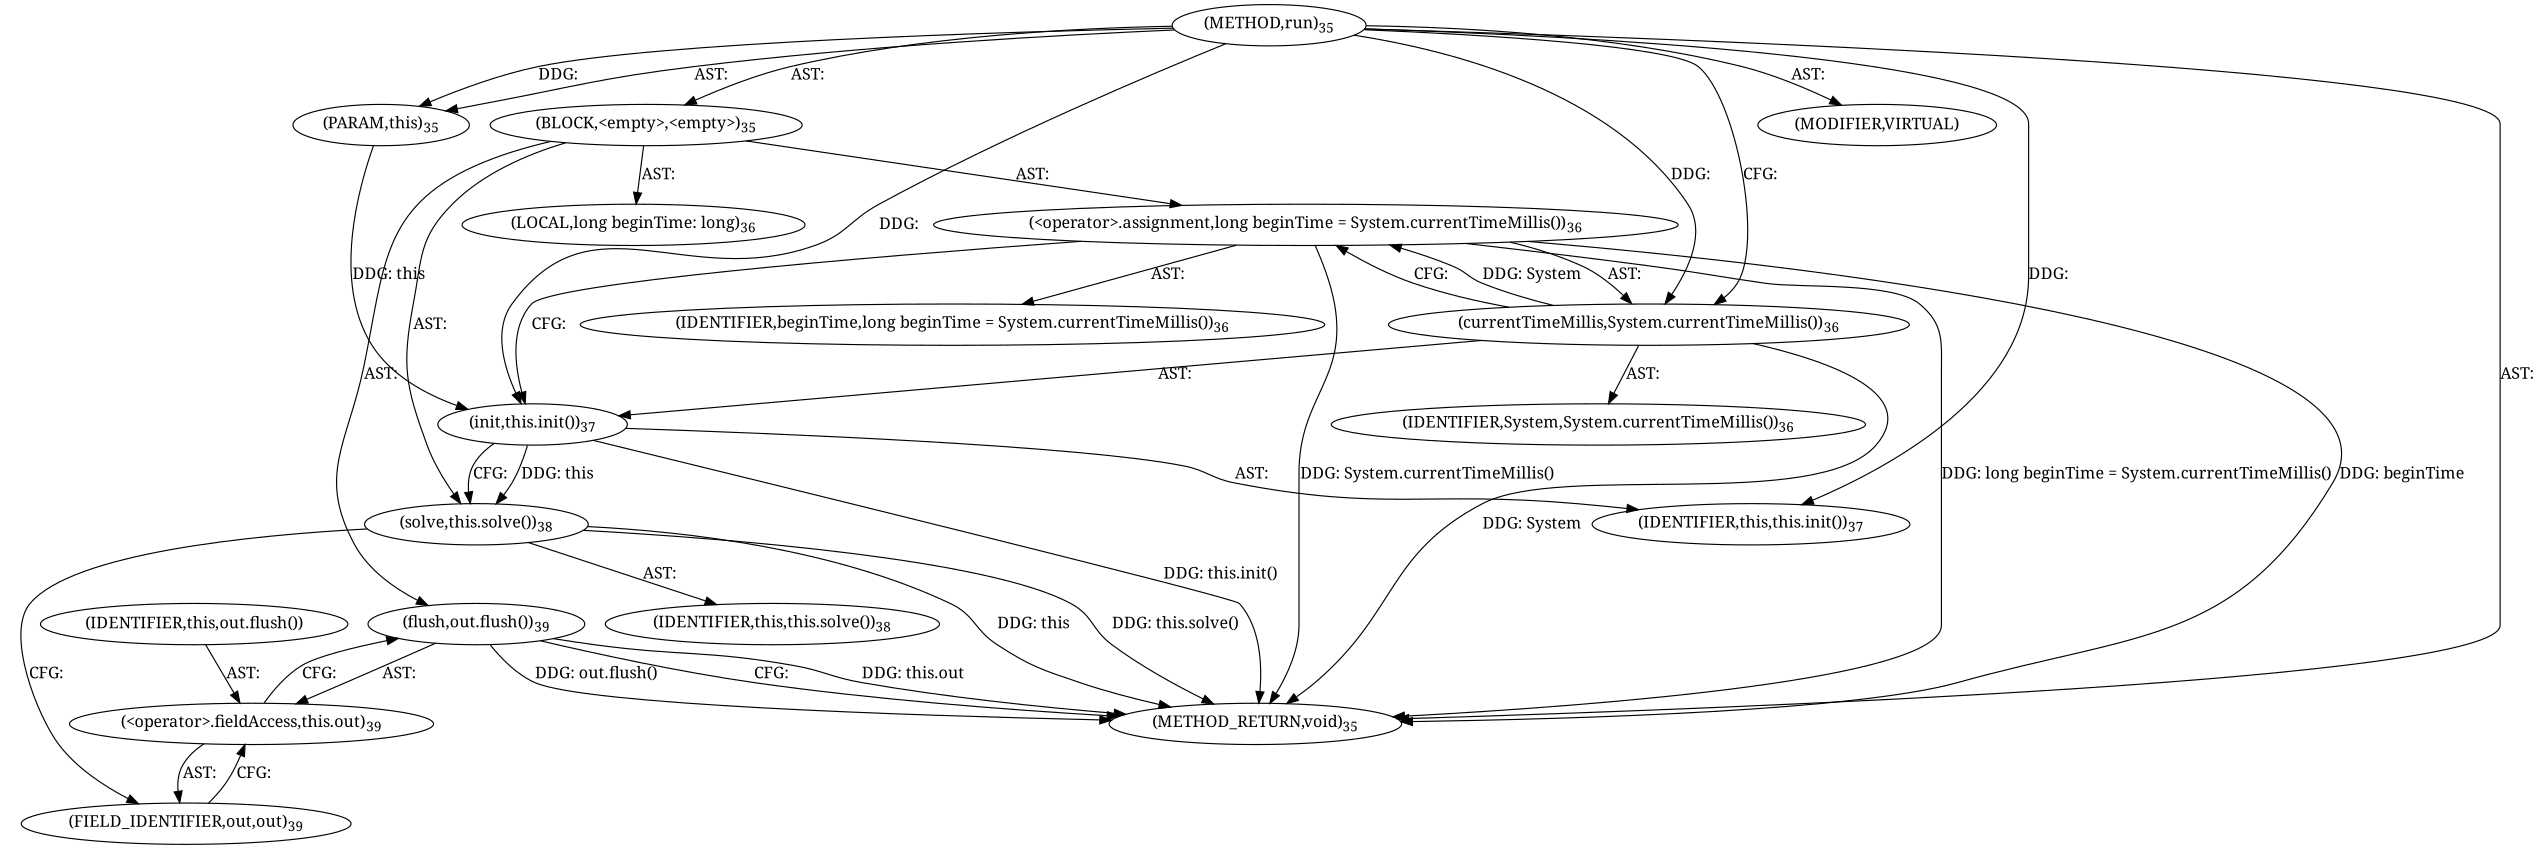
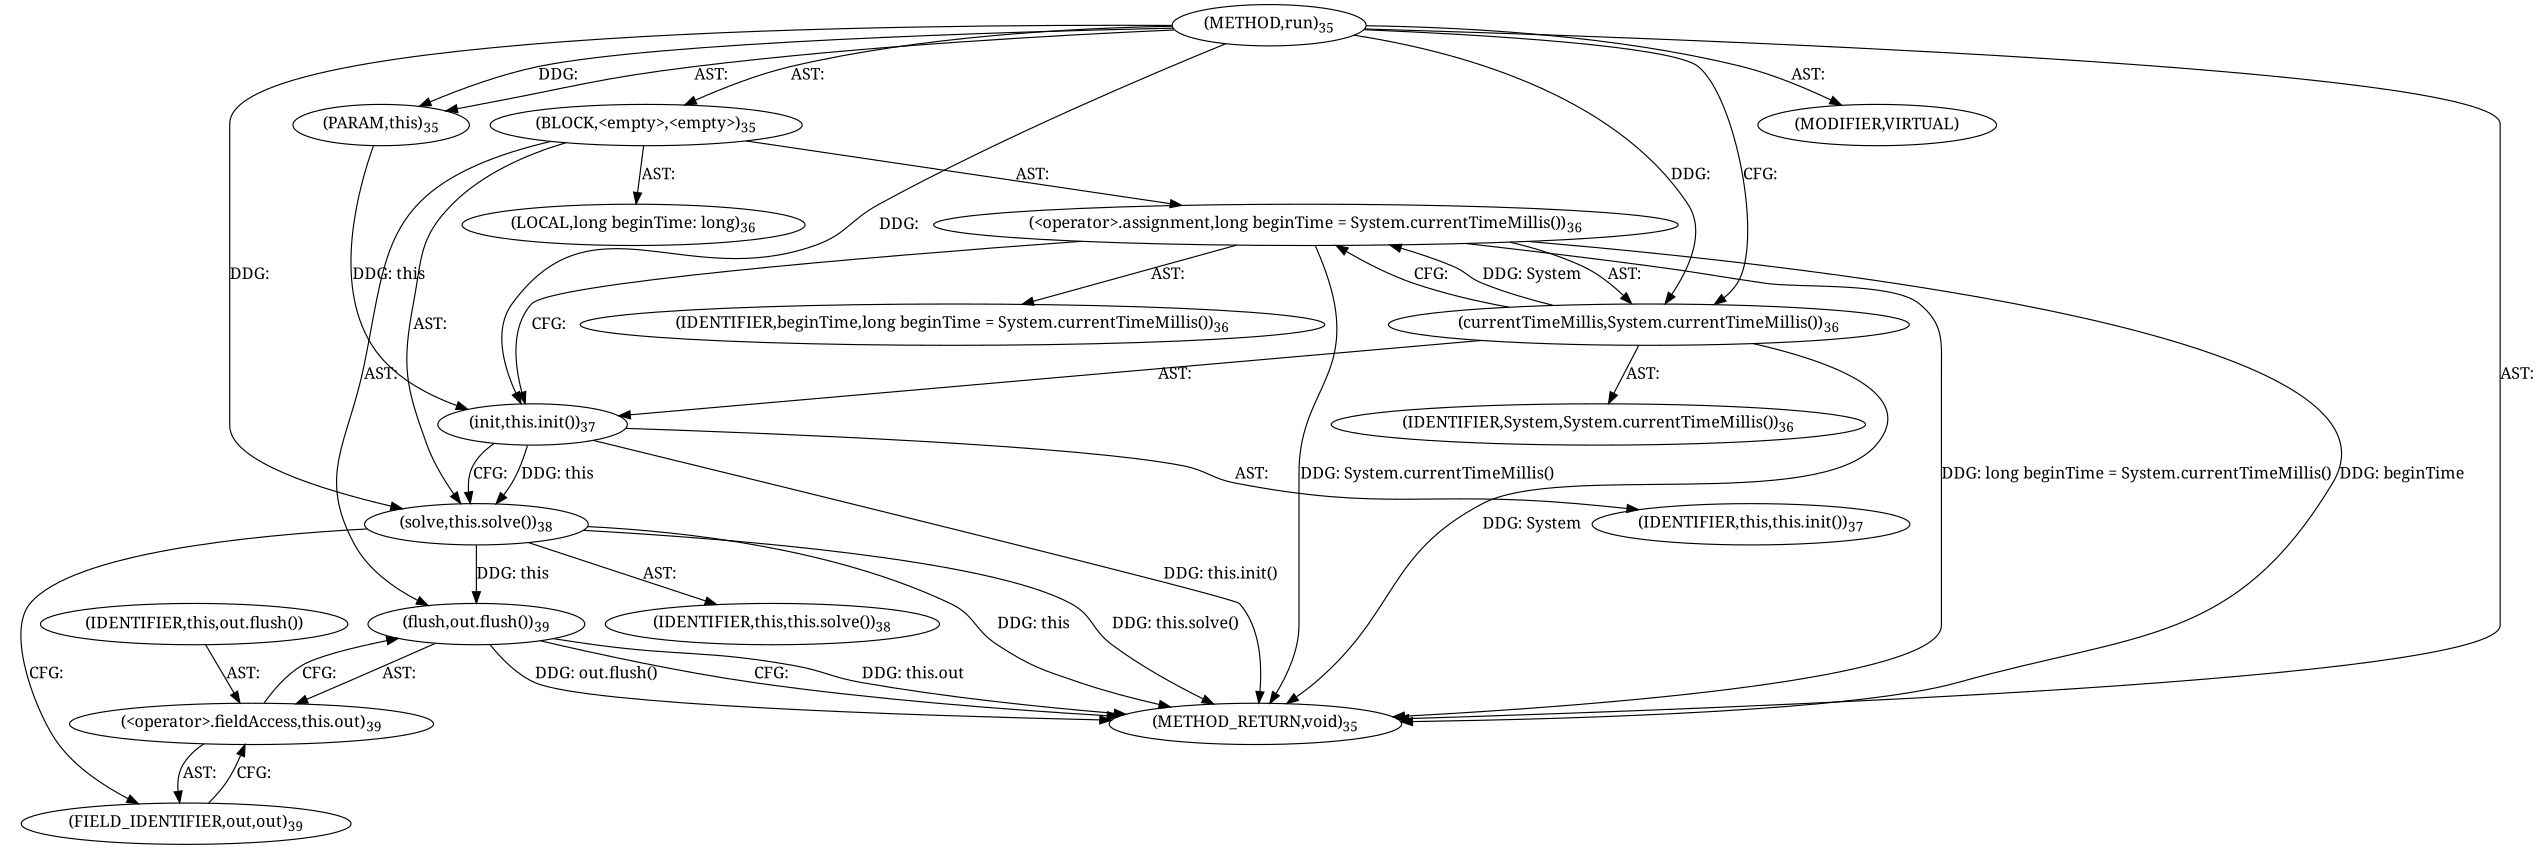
(1942, 80) -> (448, 53)
none -> (476, 568)
